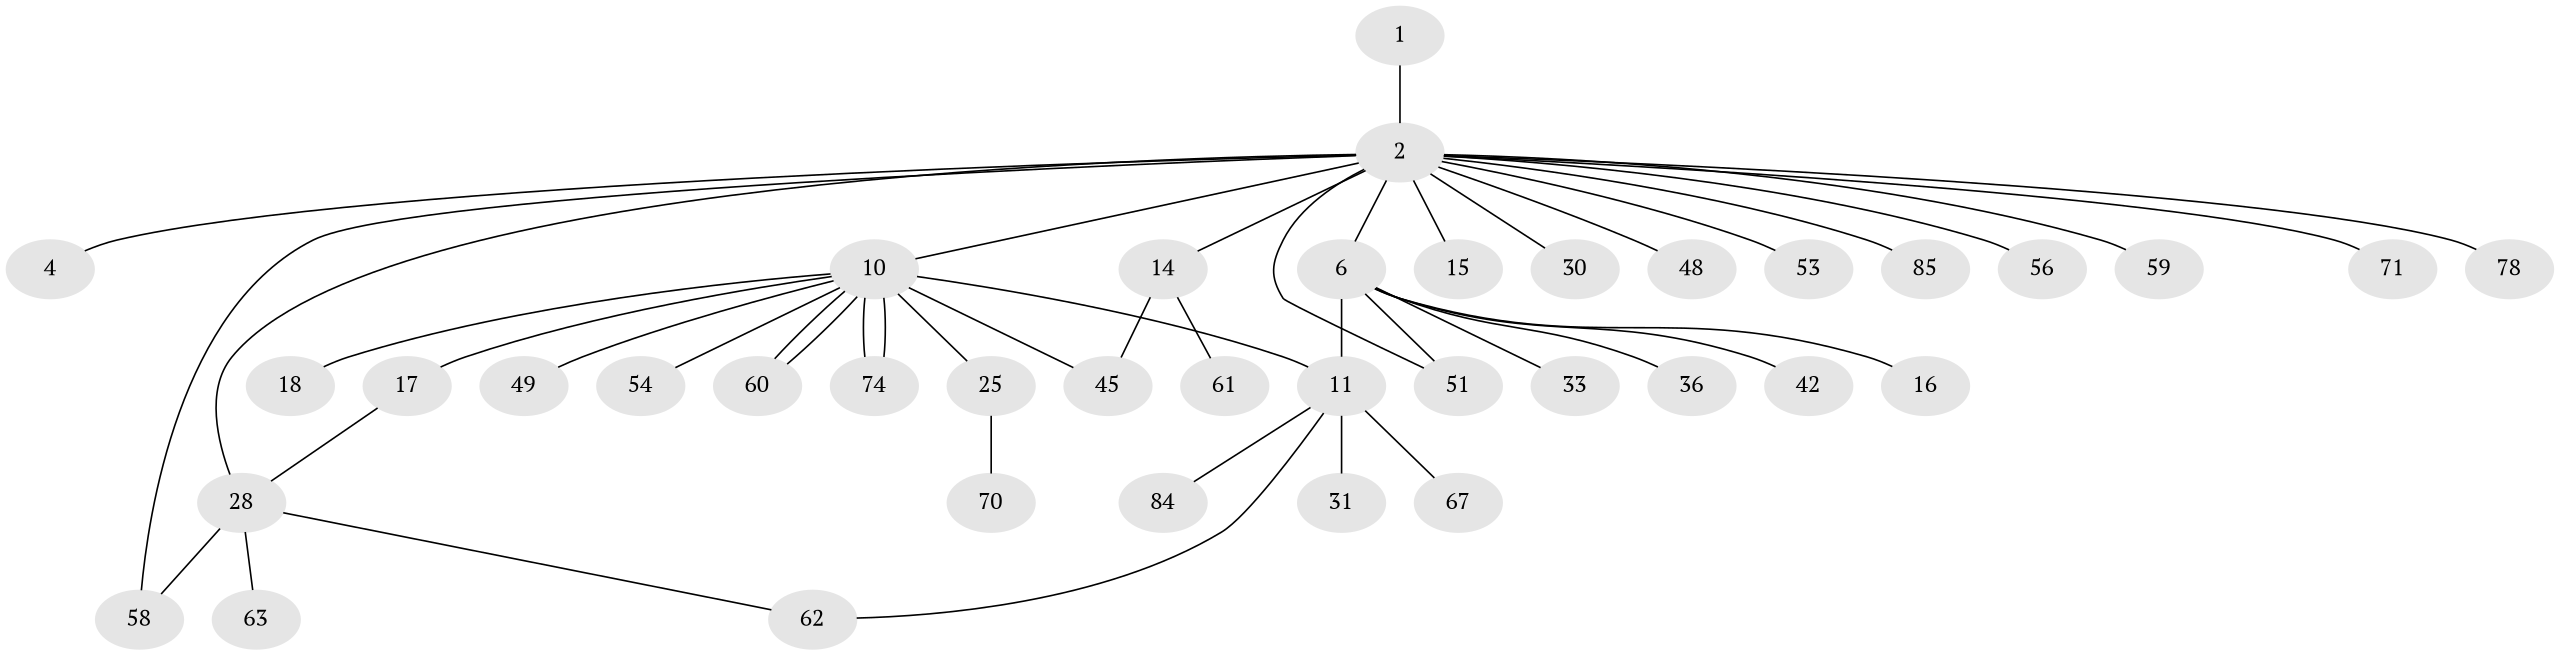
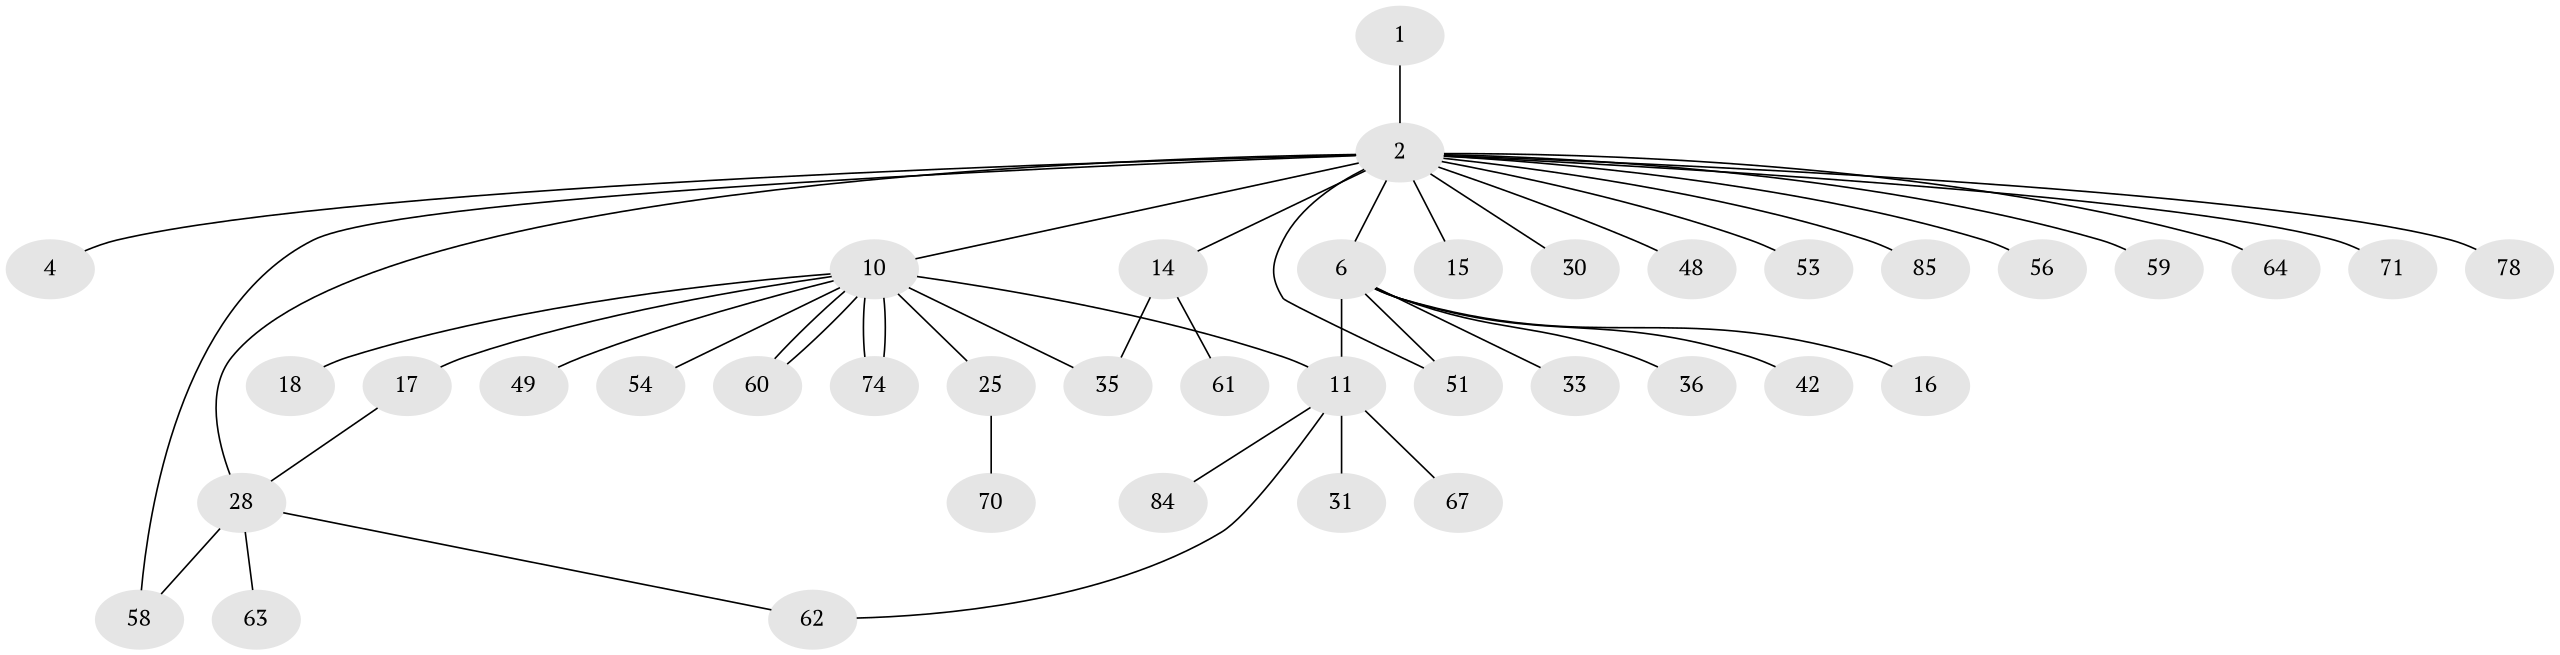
none -> (2276, 269)
(1108, 386) -> (1108, 386)
